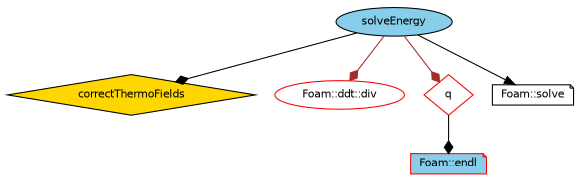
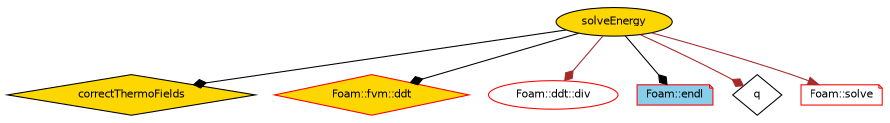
(394, 22) -> (614, 22)
(462, 57) -> (731, 55)
none -> (372, 95)
(449, 95) -> (757, 95)
(533, 95) -> (842, 95)
(449, 128) -> (642, 55)
